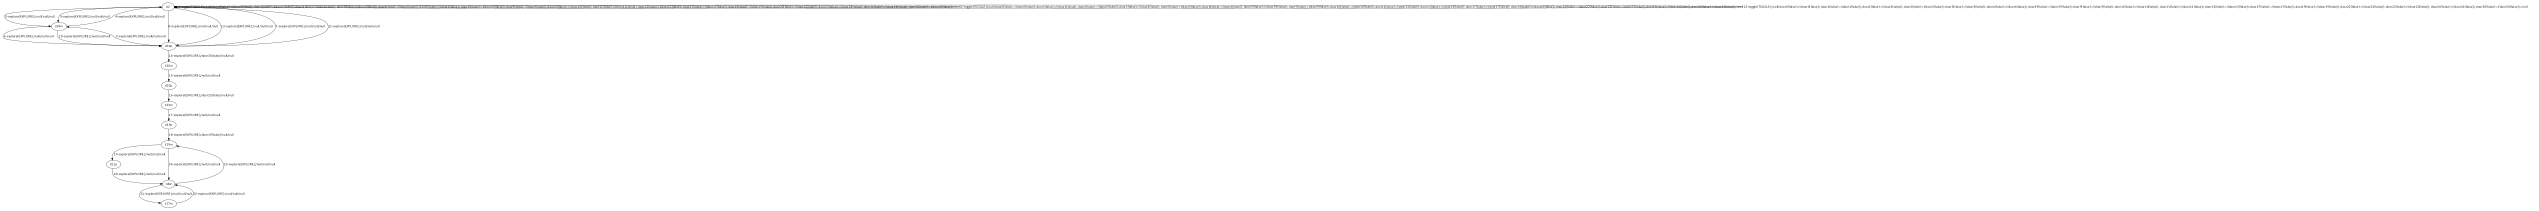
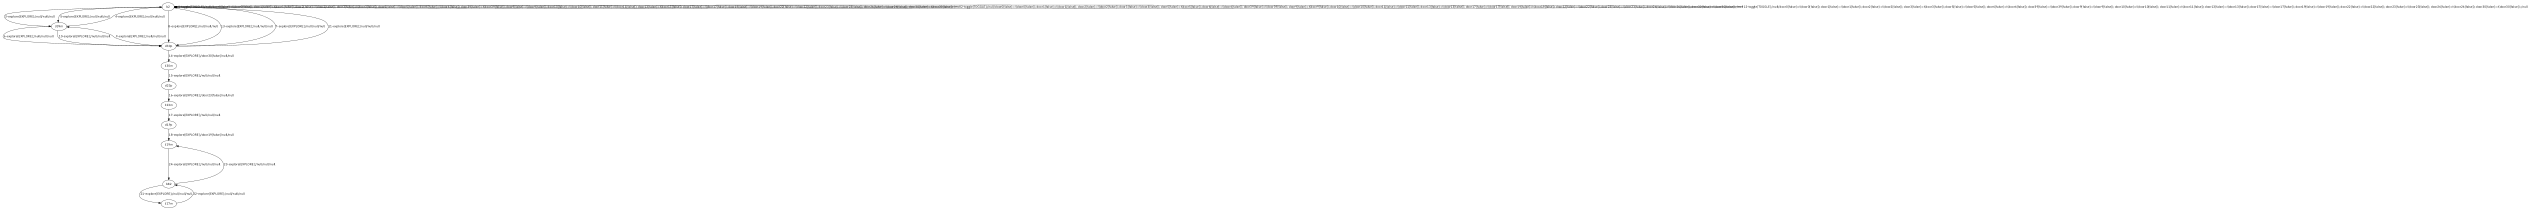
(114, 164) -> none
